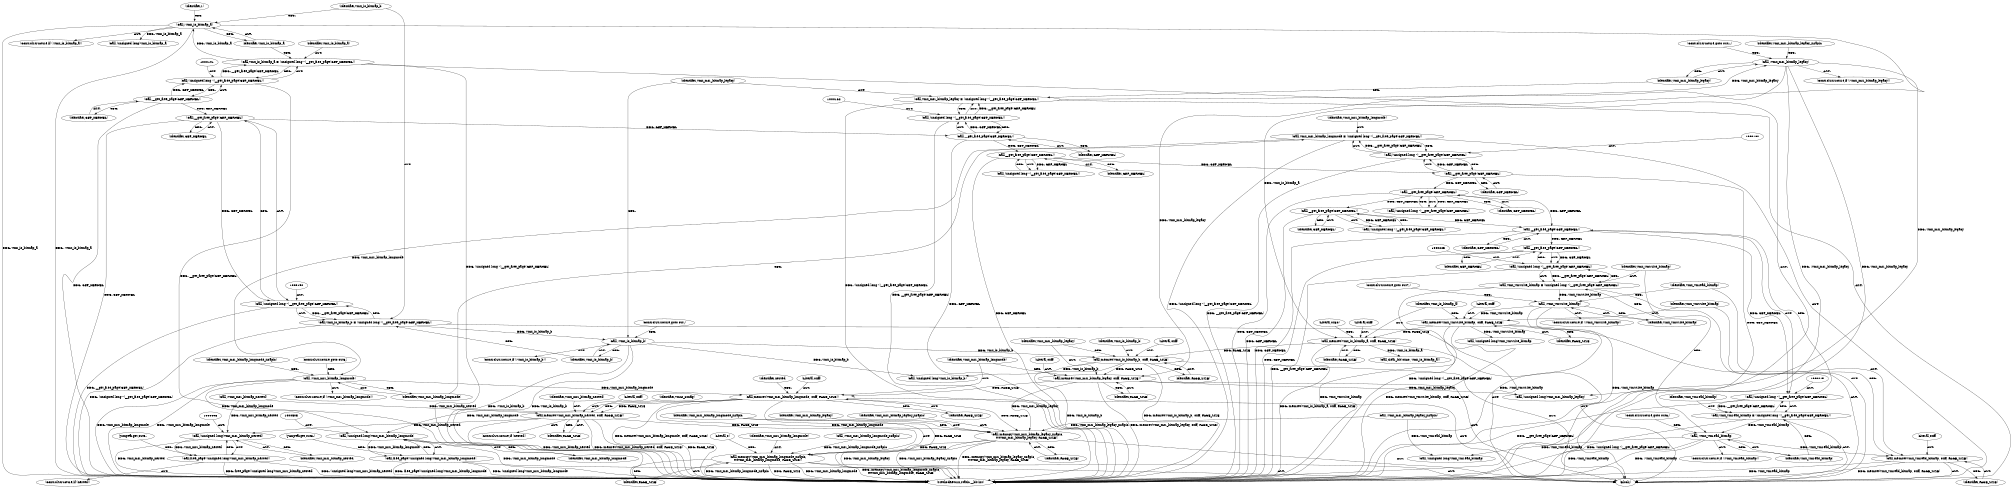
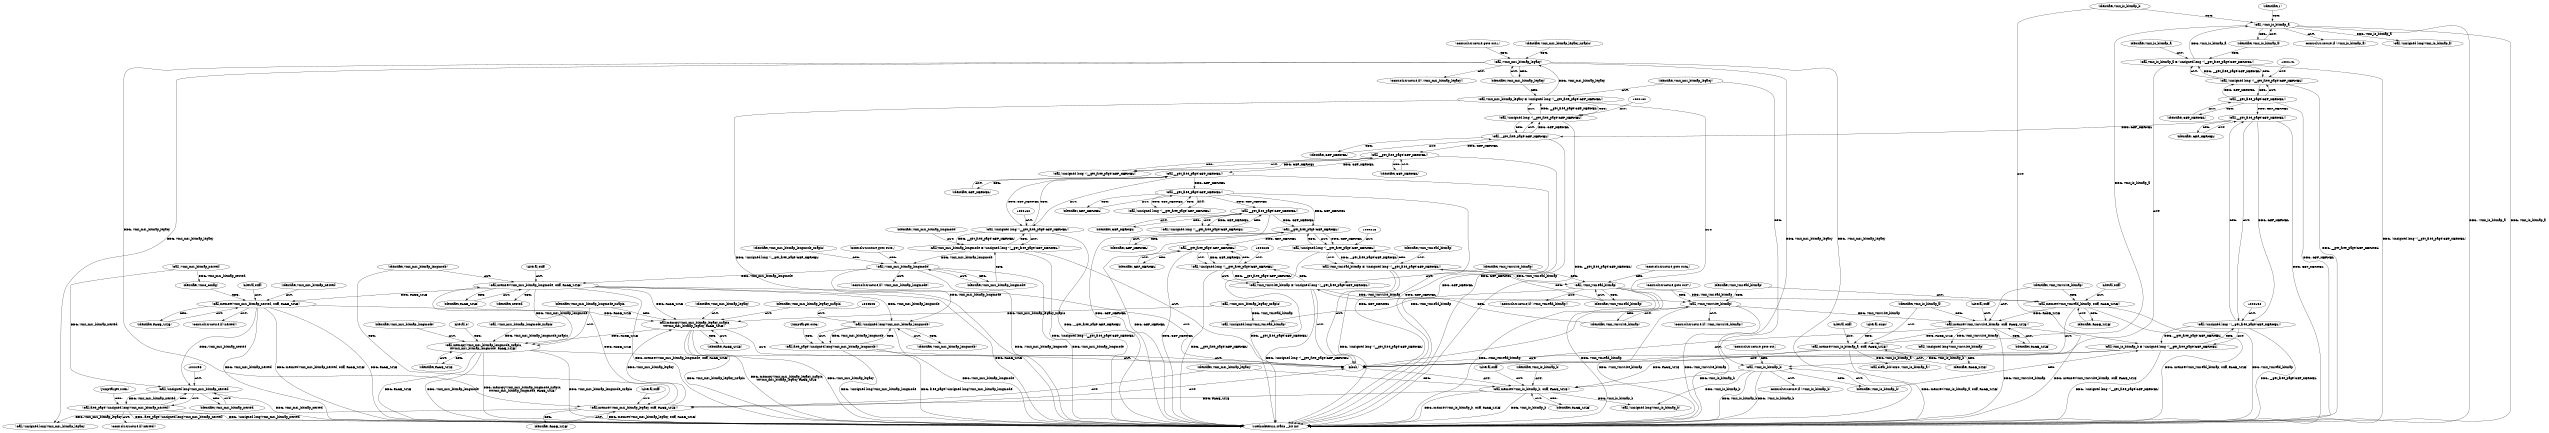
none -> (2028, 313)
(1445, 373) -> (1436, 375)
(782, 387) -> (523, 294)
(401, 407) -> (198, 275)
